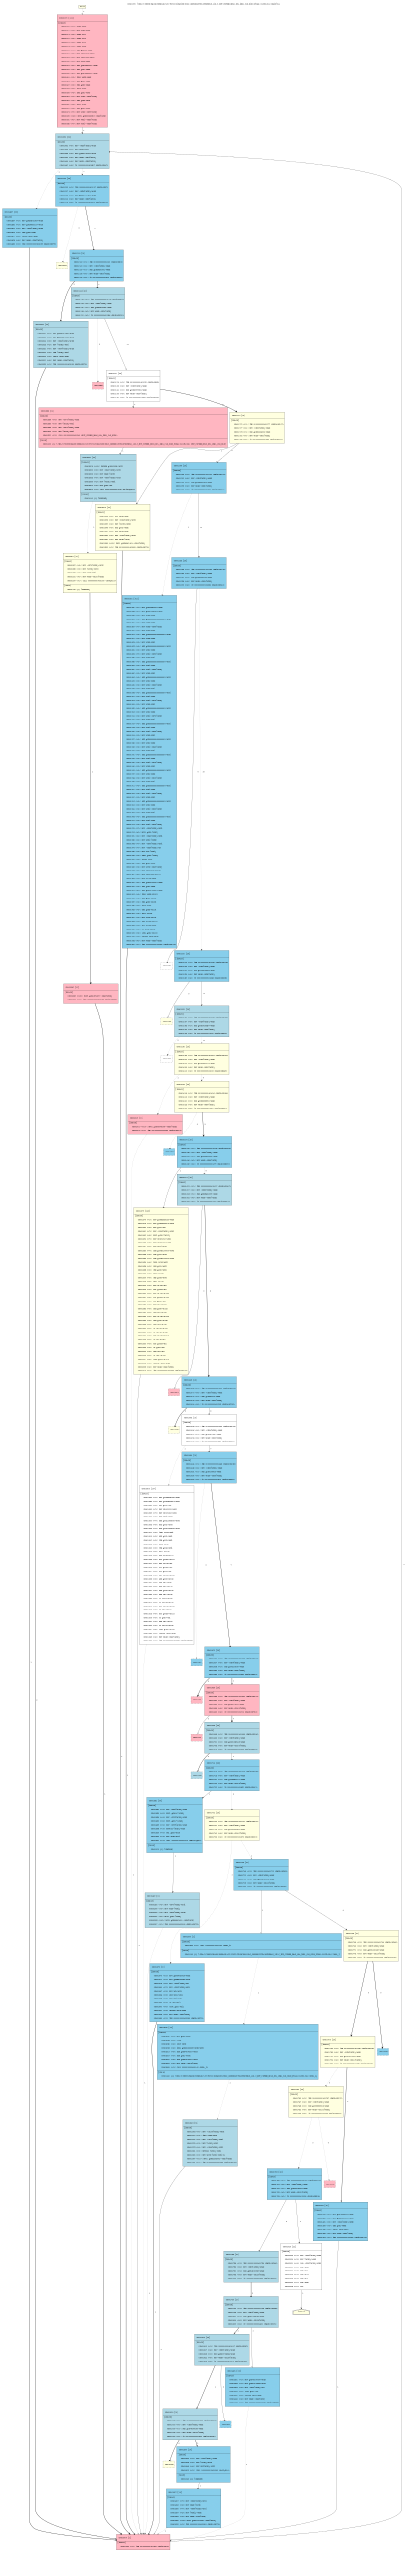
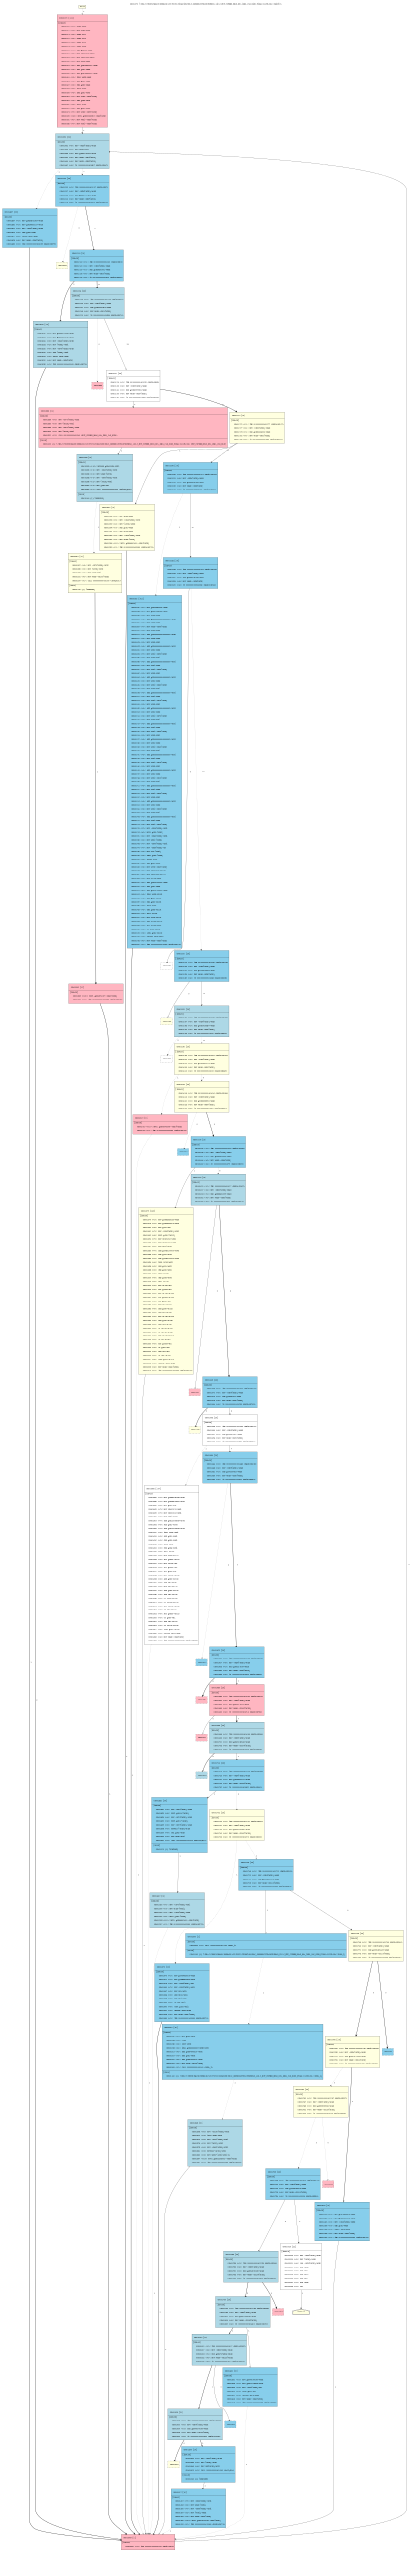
none -> (278, 2312)
